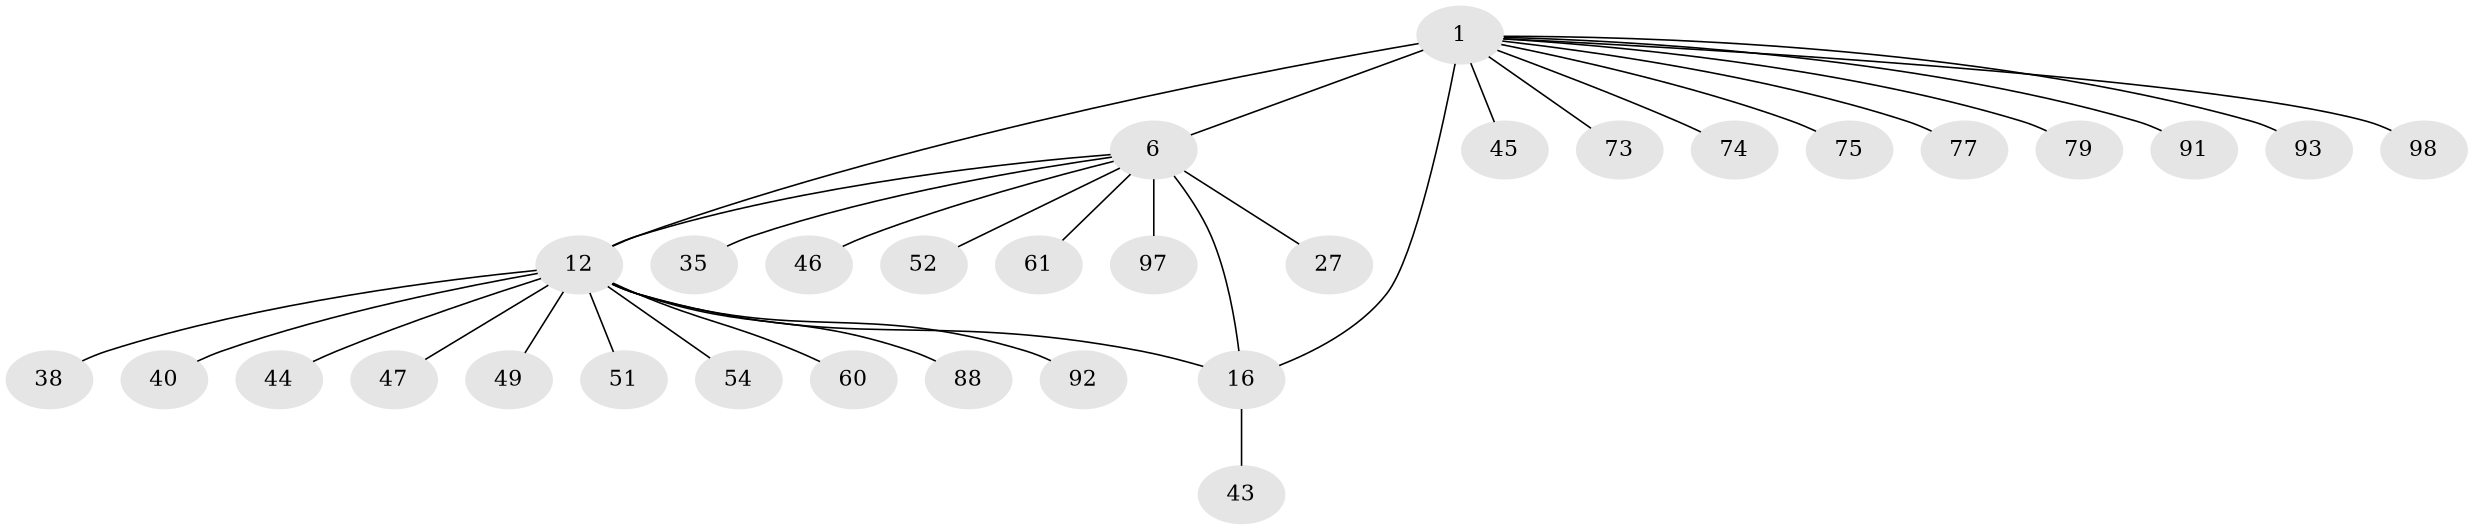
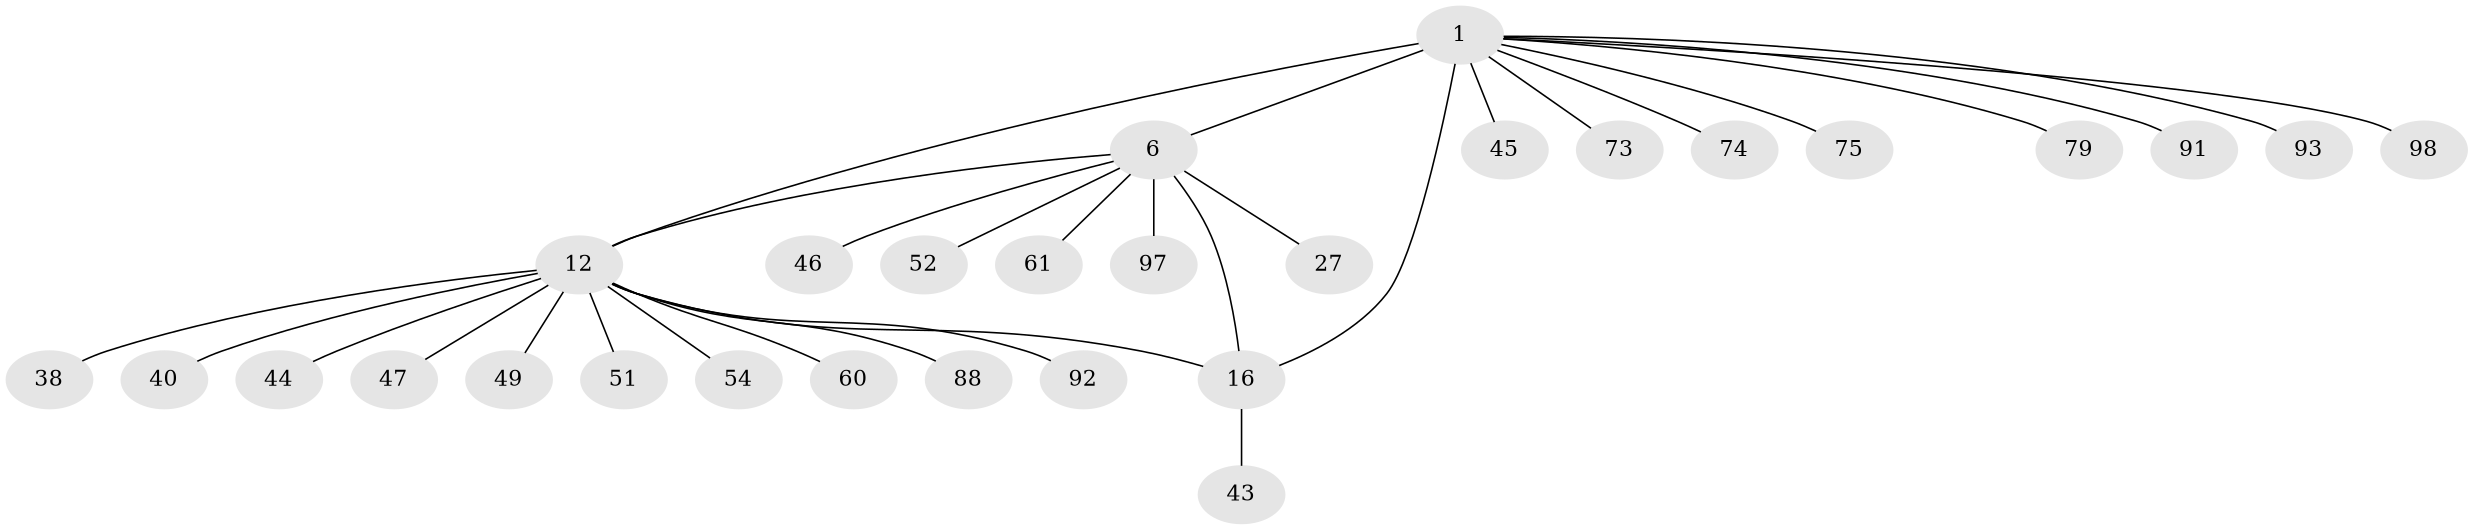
(1964, 150) -> none
(694, 265) -> none
